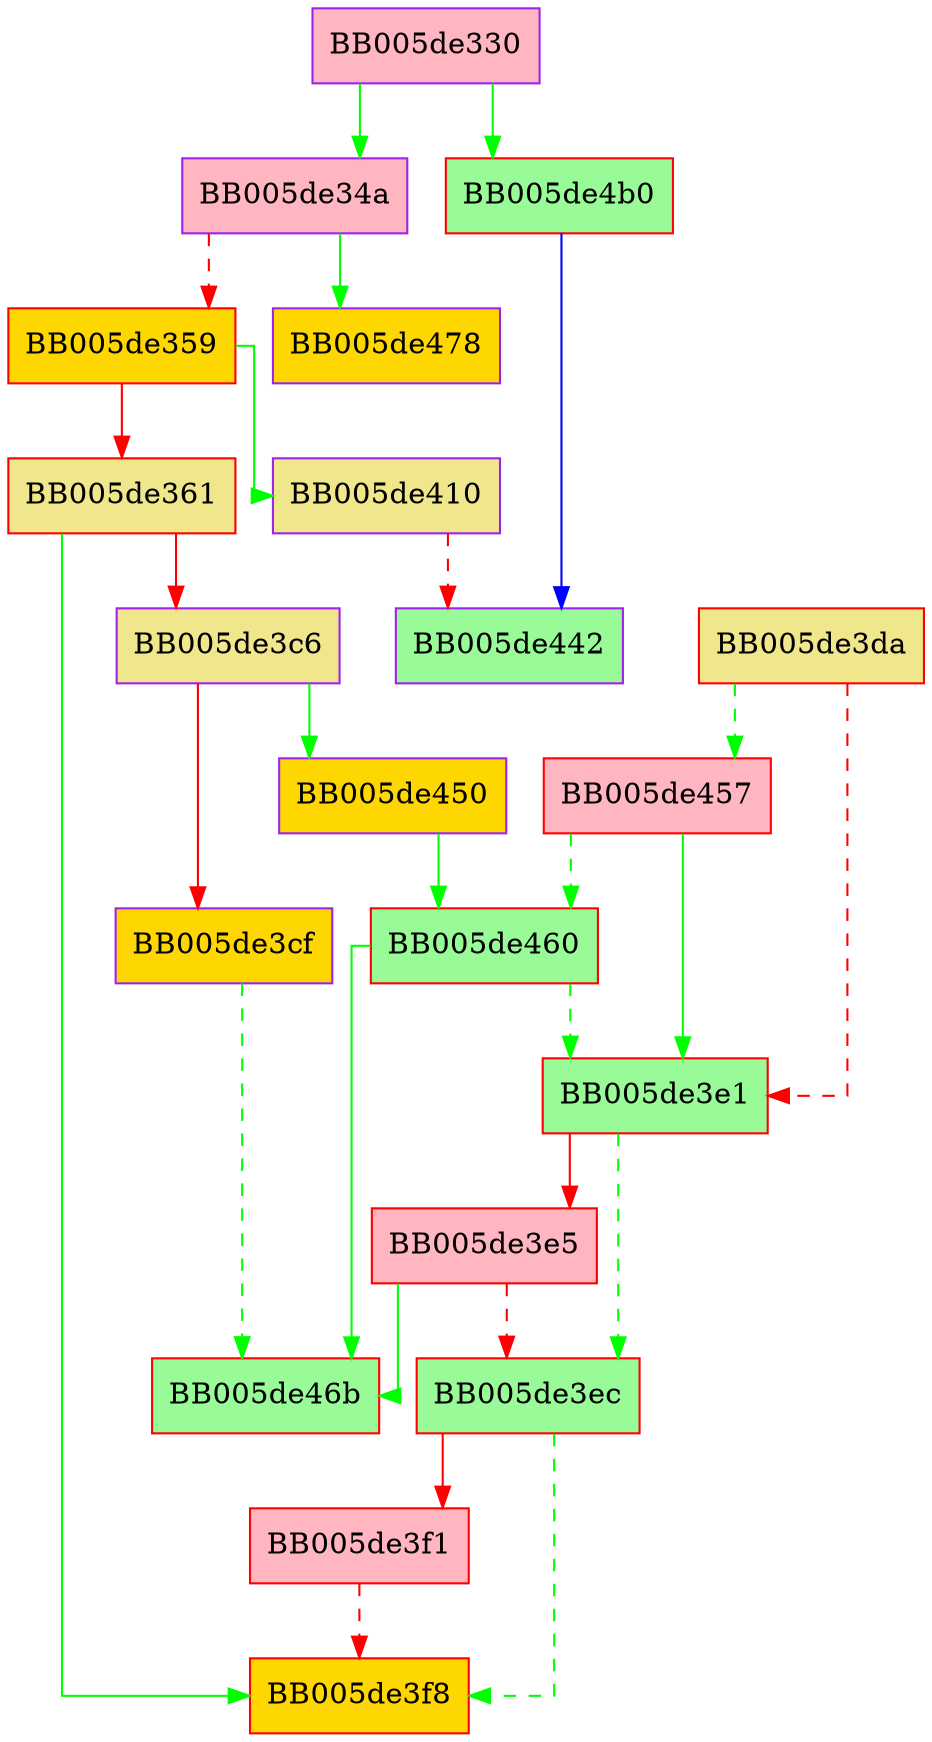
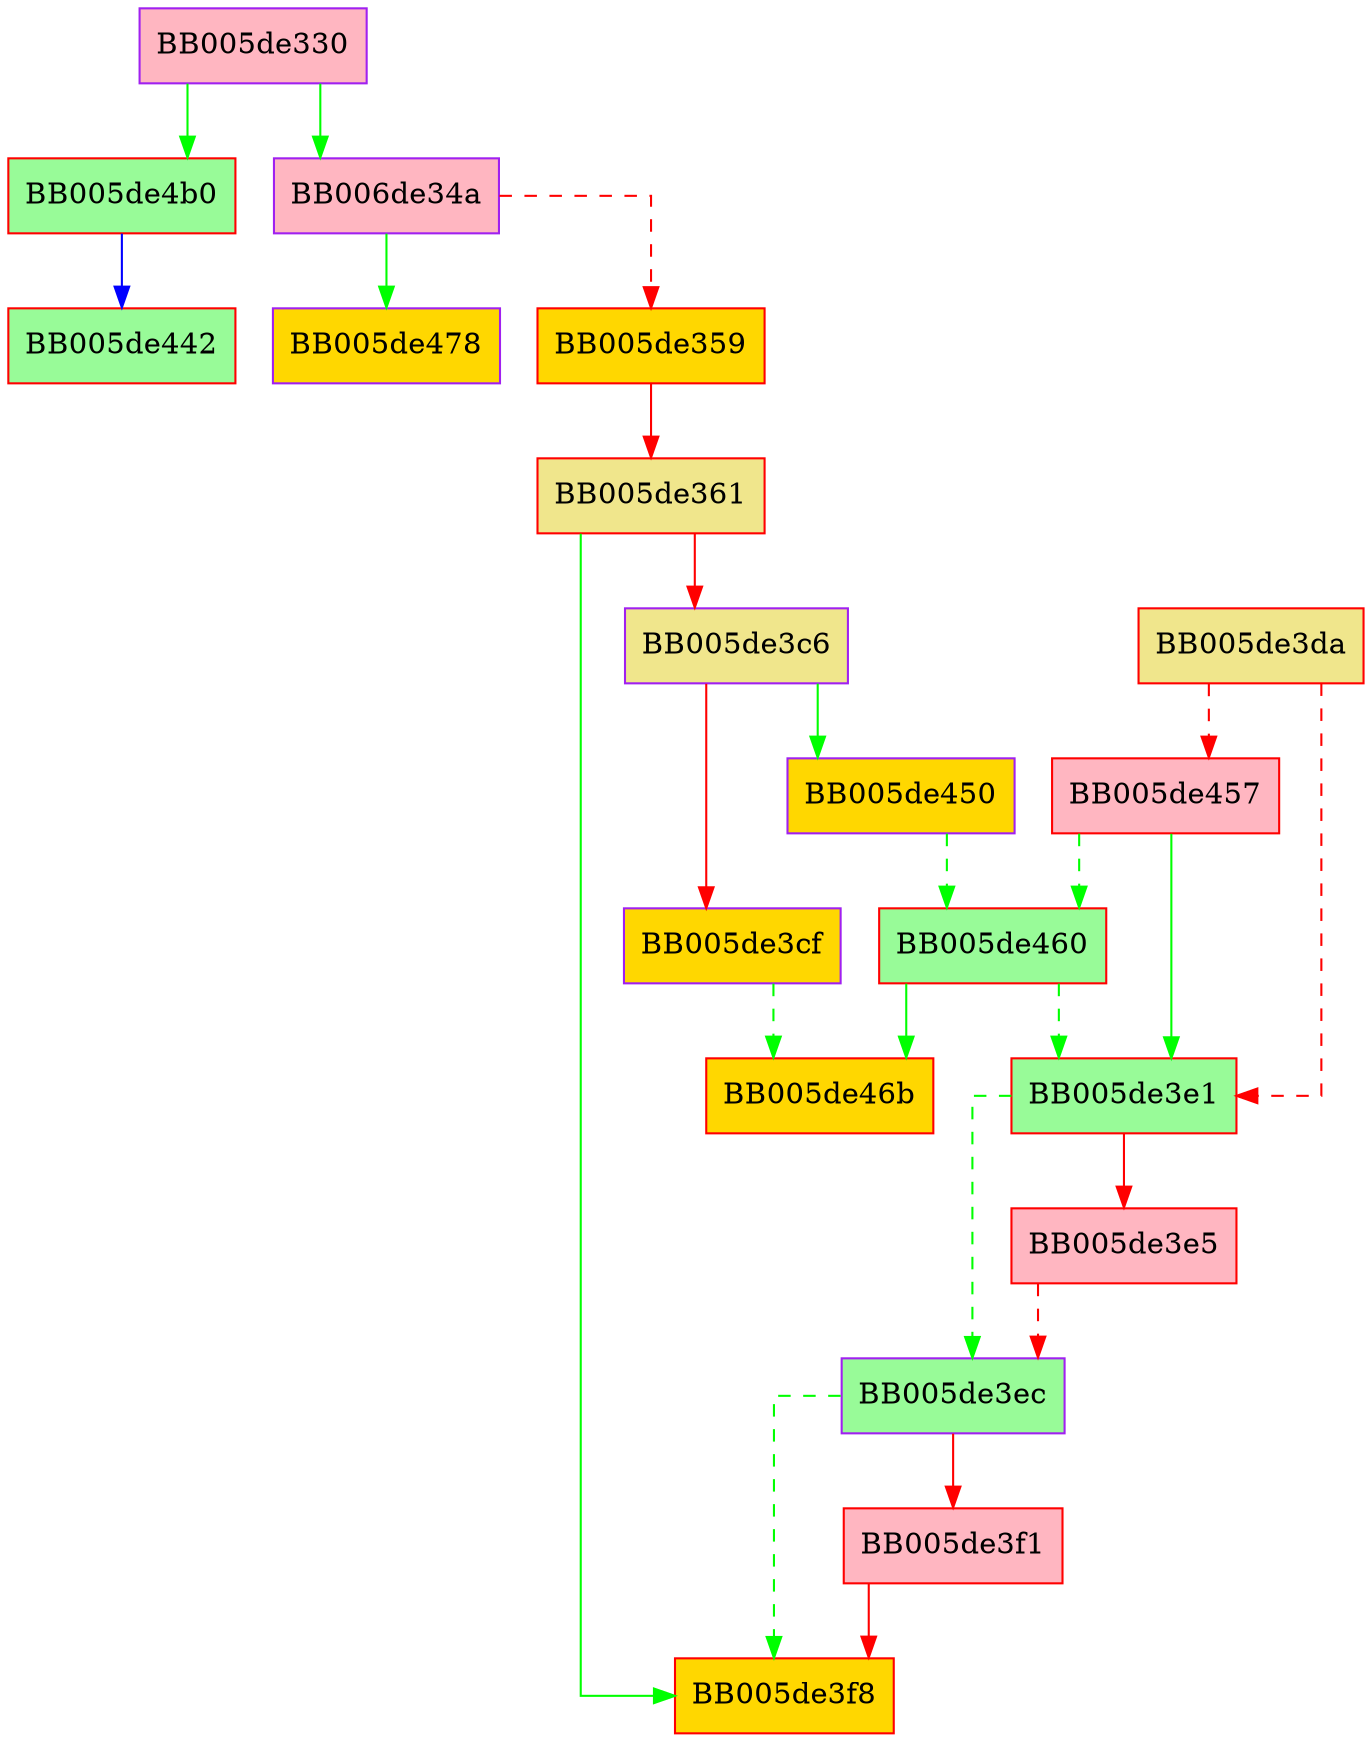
(295, 196) -> (386, 196)
(386, 496) -> none
(509, 646) -> (122, 346)
(735, 710) -> (1209, 710)
(439, 860) -> (947, 860)
(398, 1341) -> none
(266, 1396) -> (820, 1096)
(528, 1396) -> (953, 1396)
(359, 1610) -> (869, 1610)
